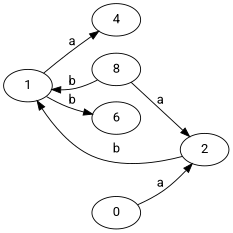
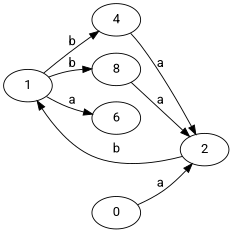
(72, 42) -> (72, 42)
none -> (163, 78)
(80, 87) -> (65, 72)
(72, 101) -> (72, 101)
